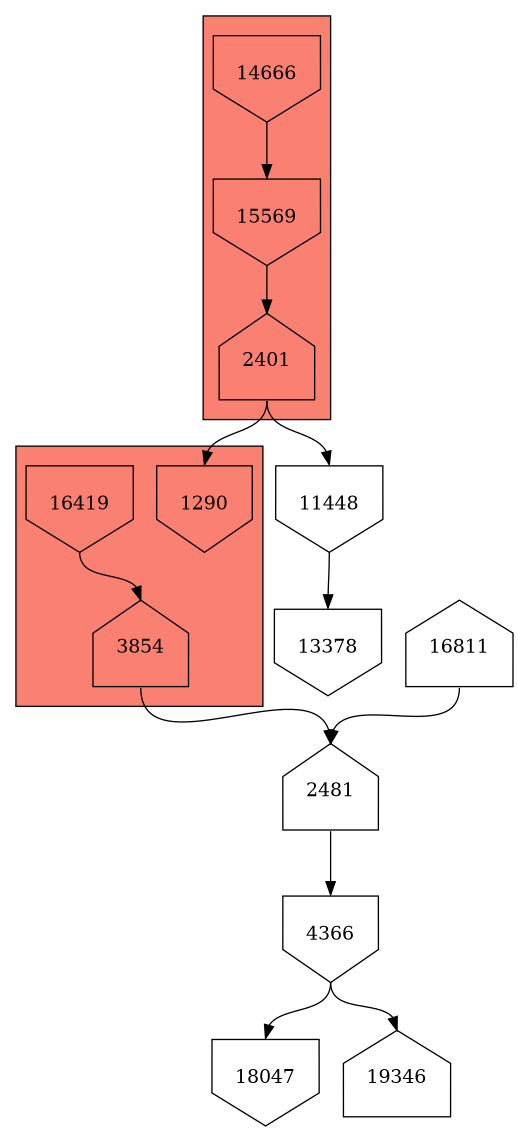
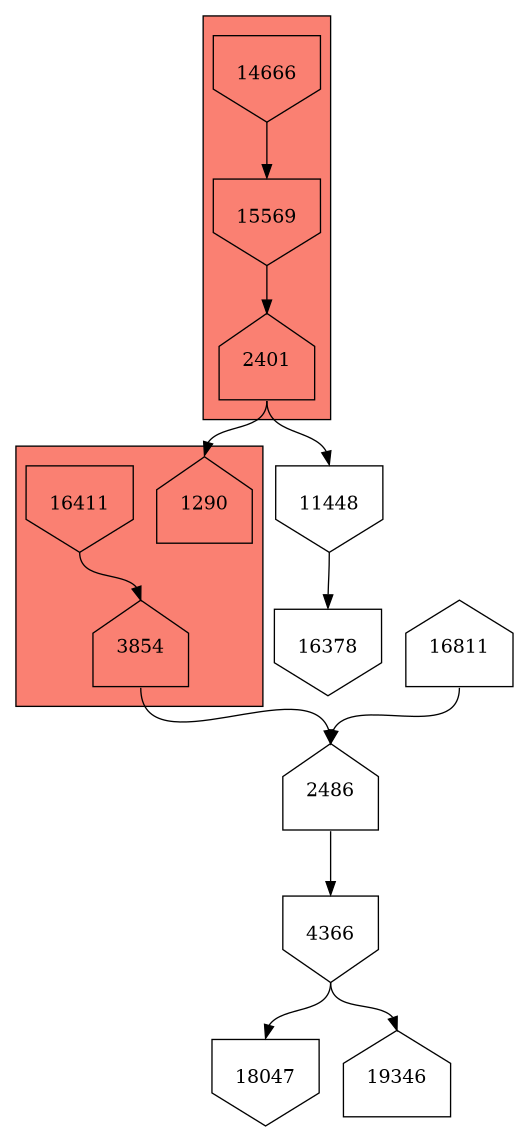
(80, 505) -> (80, 505)
(204, 505) -> (204, 505)
(328, 648) -> (328, 648)
(331, 791) -> (331, 791)
